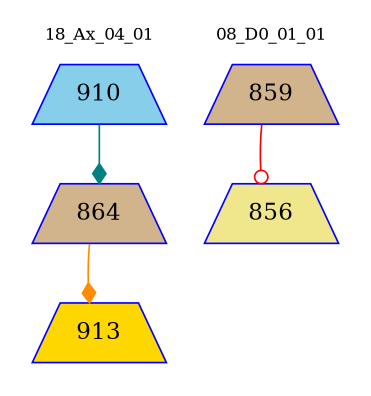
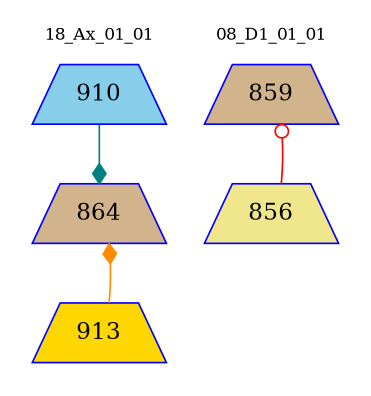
(99, 36) -> (99, 36)
(272, 36) -> (272, 36)
(260, 147) -> (283, 161)
(88, 263) -> (110, 283)
